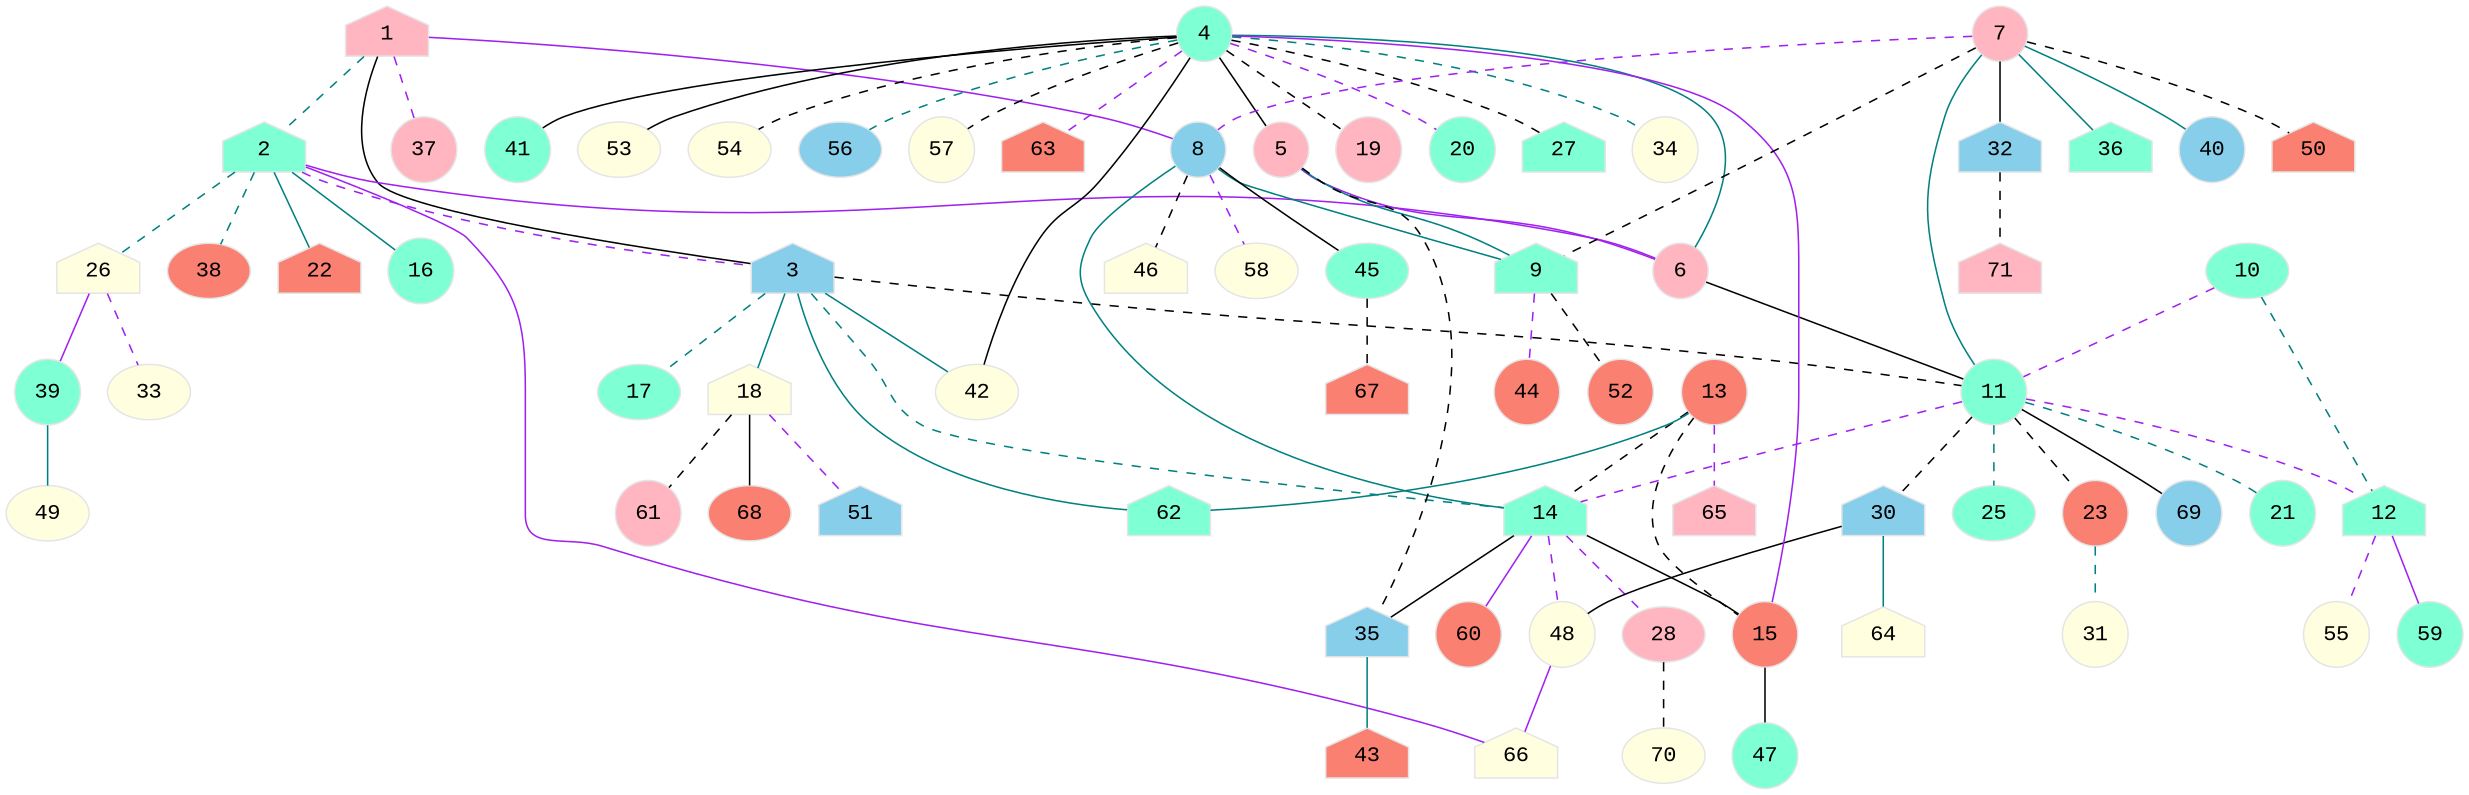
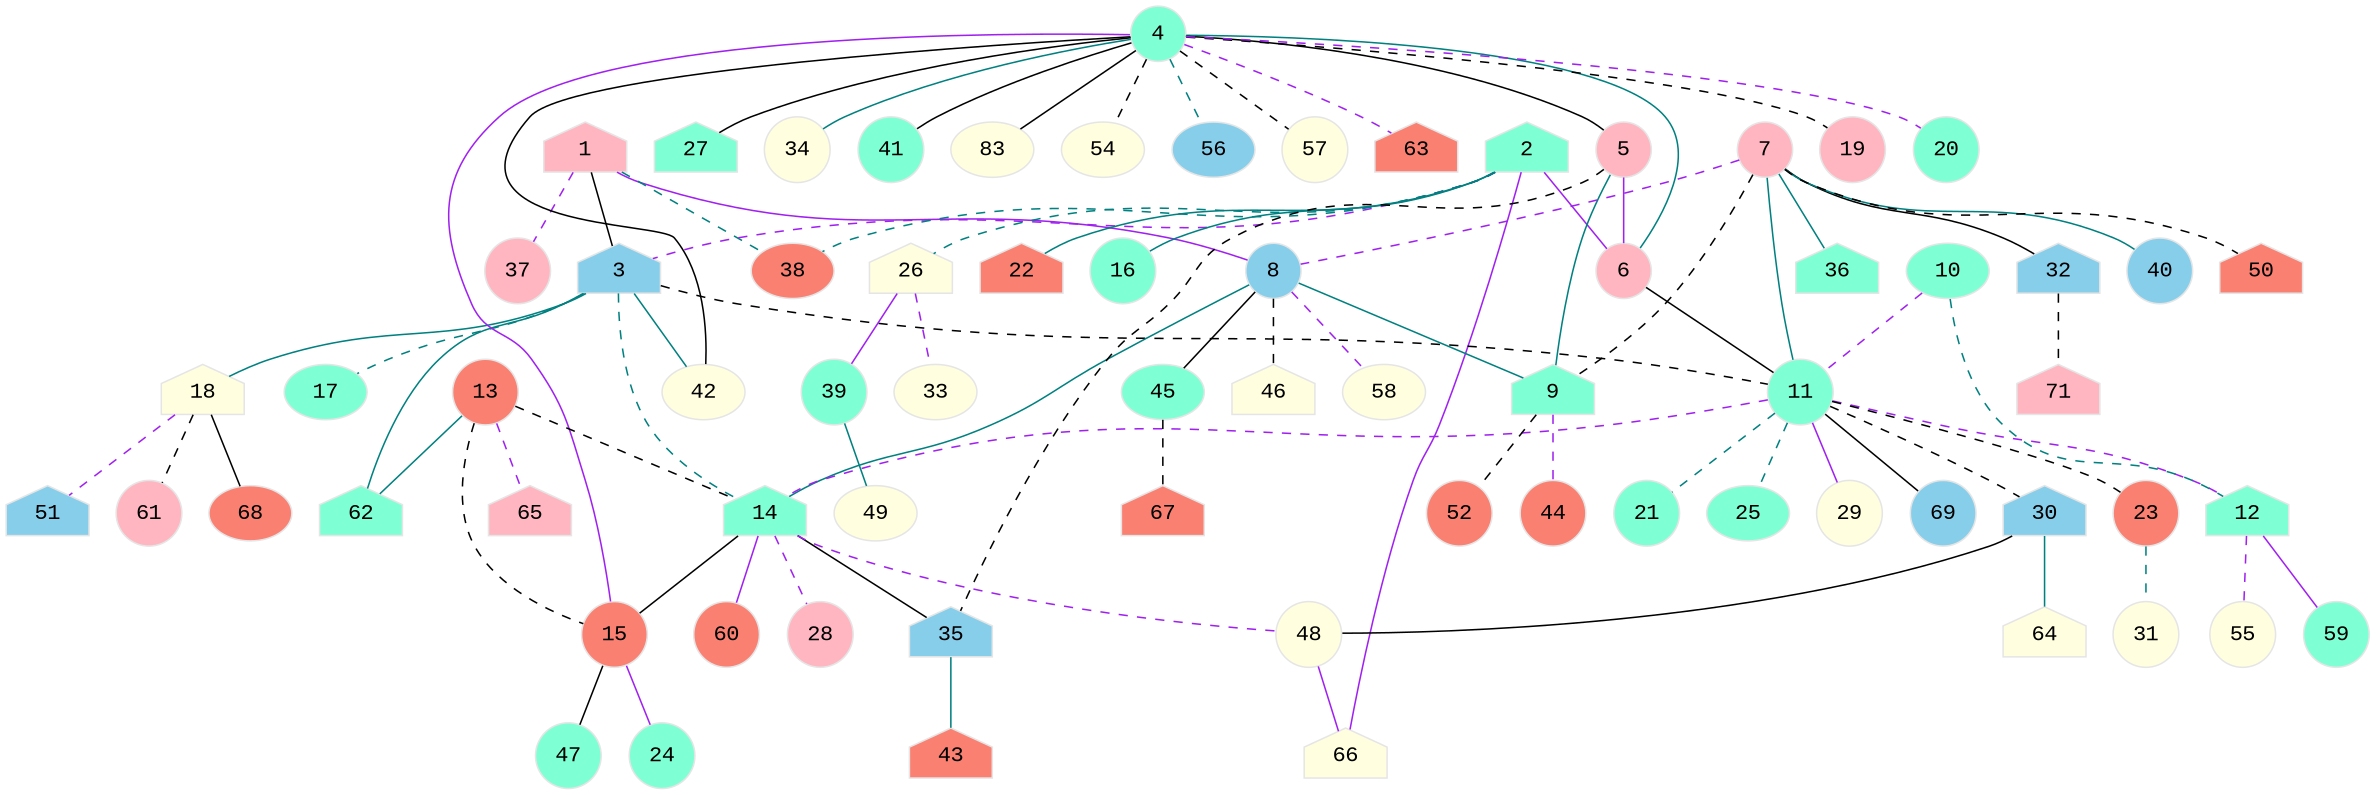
(1440, 65) -> (973, 73)
(1381, 75) -> (921, 70)
(324, 94) -> (692, 212)
(619, 150) -> (992, 150)
none -> (1849, 513)
(1664, 634) -> (820, 634)
none -> (662, 756)
(1664, 756) -> none
